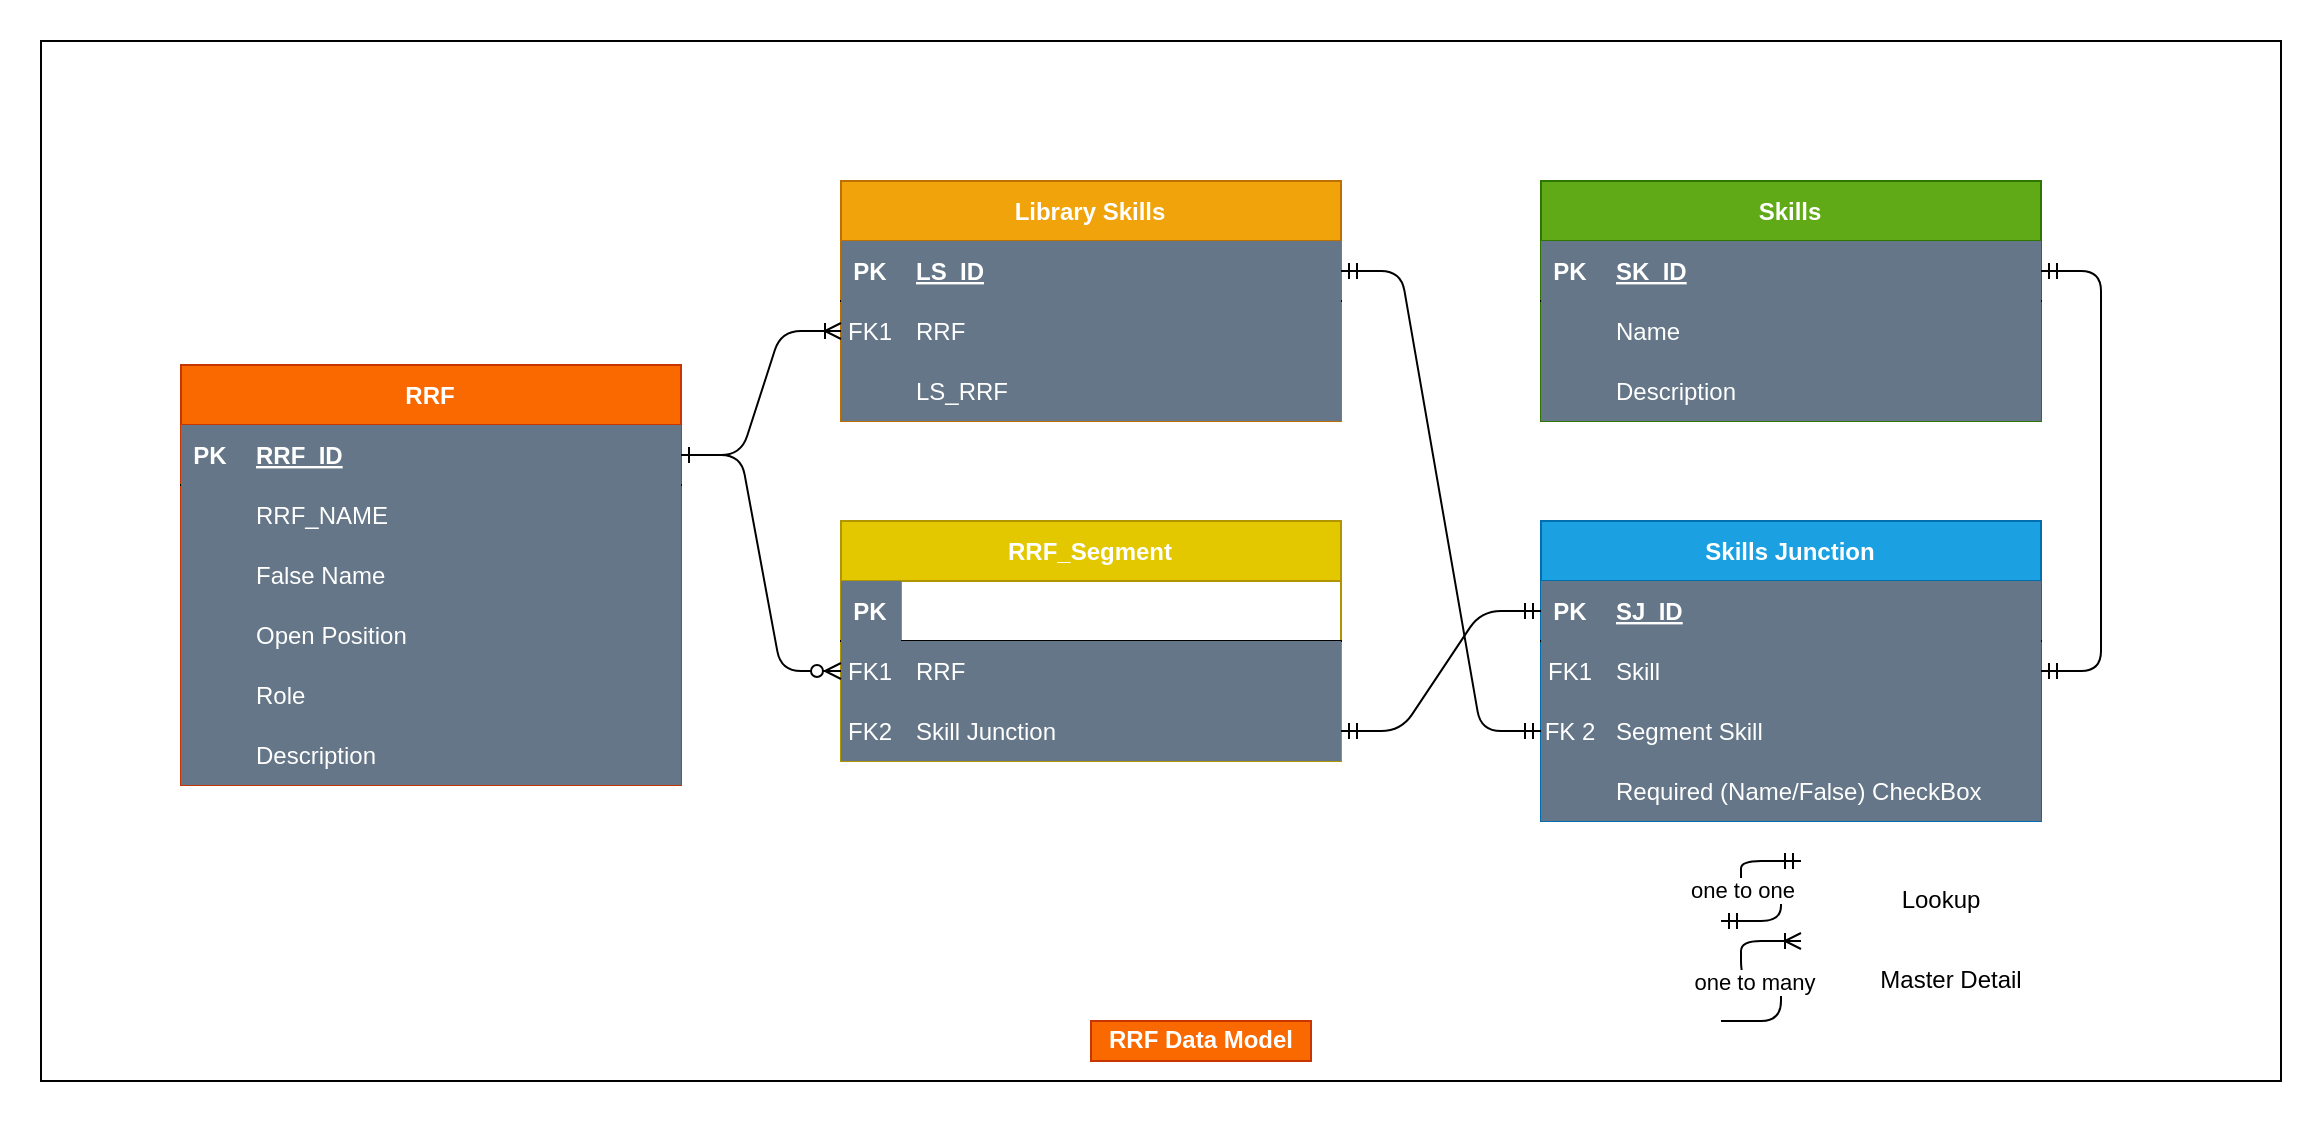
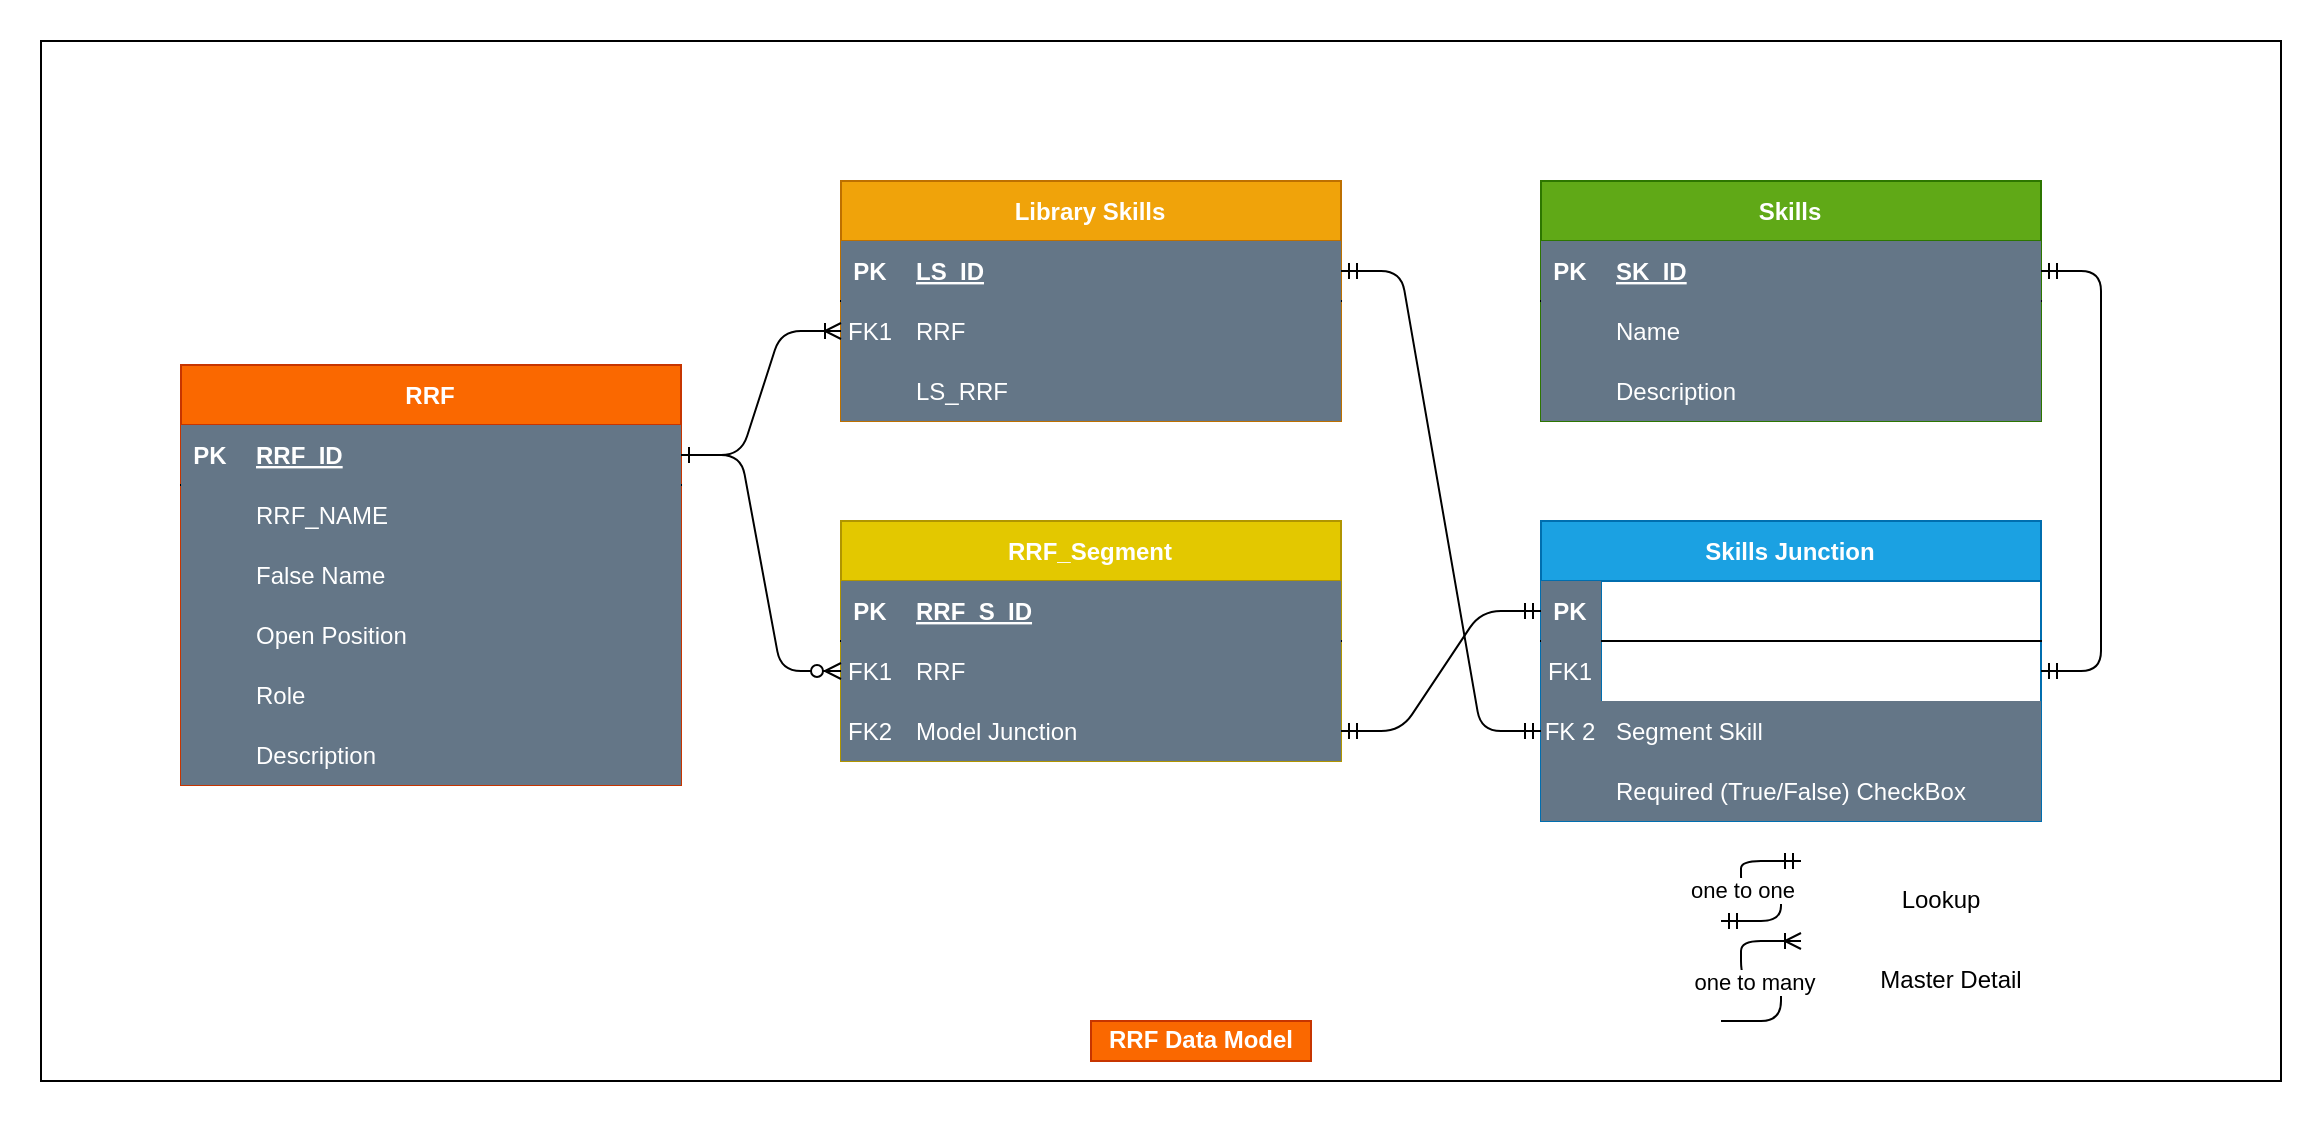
none -> (1121, 611)
(1821, 611) -> none
(1821, 671) -> none
(994, 732) -> (1001, 732)
(1805, 792) -> (1805, 792)
